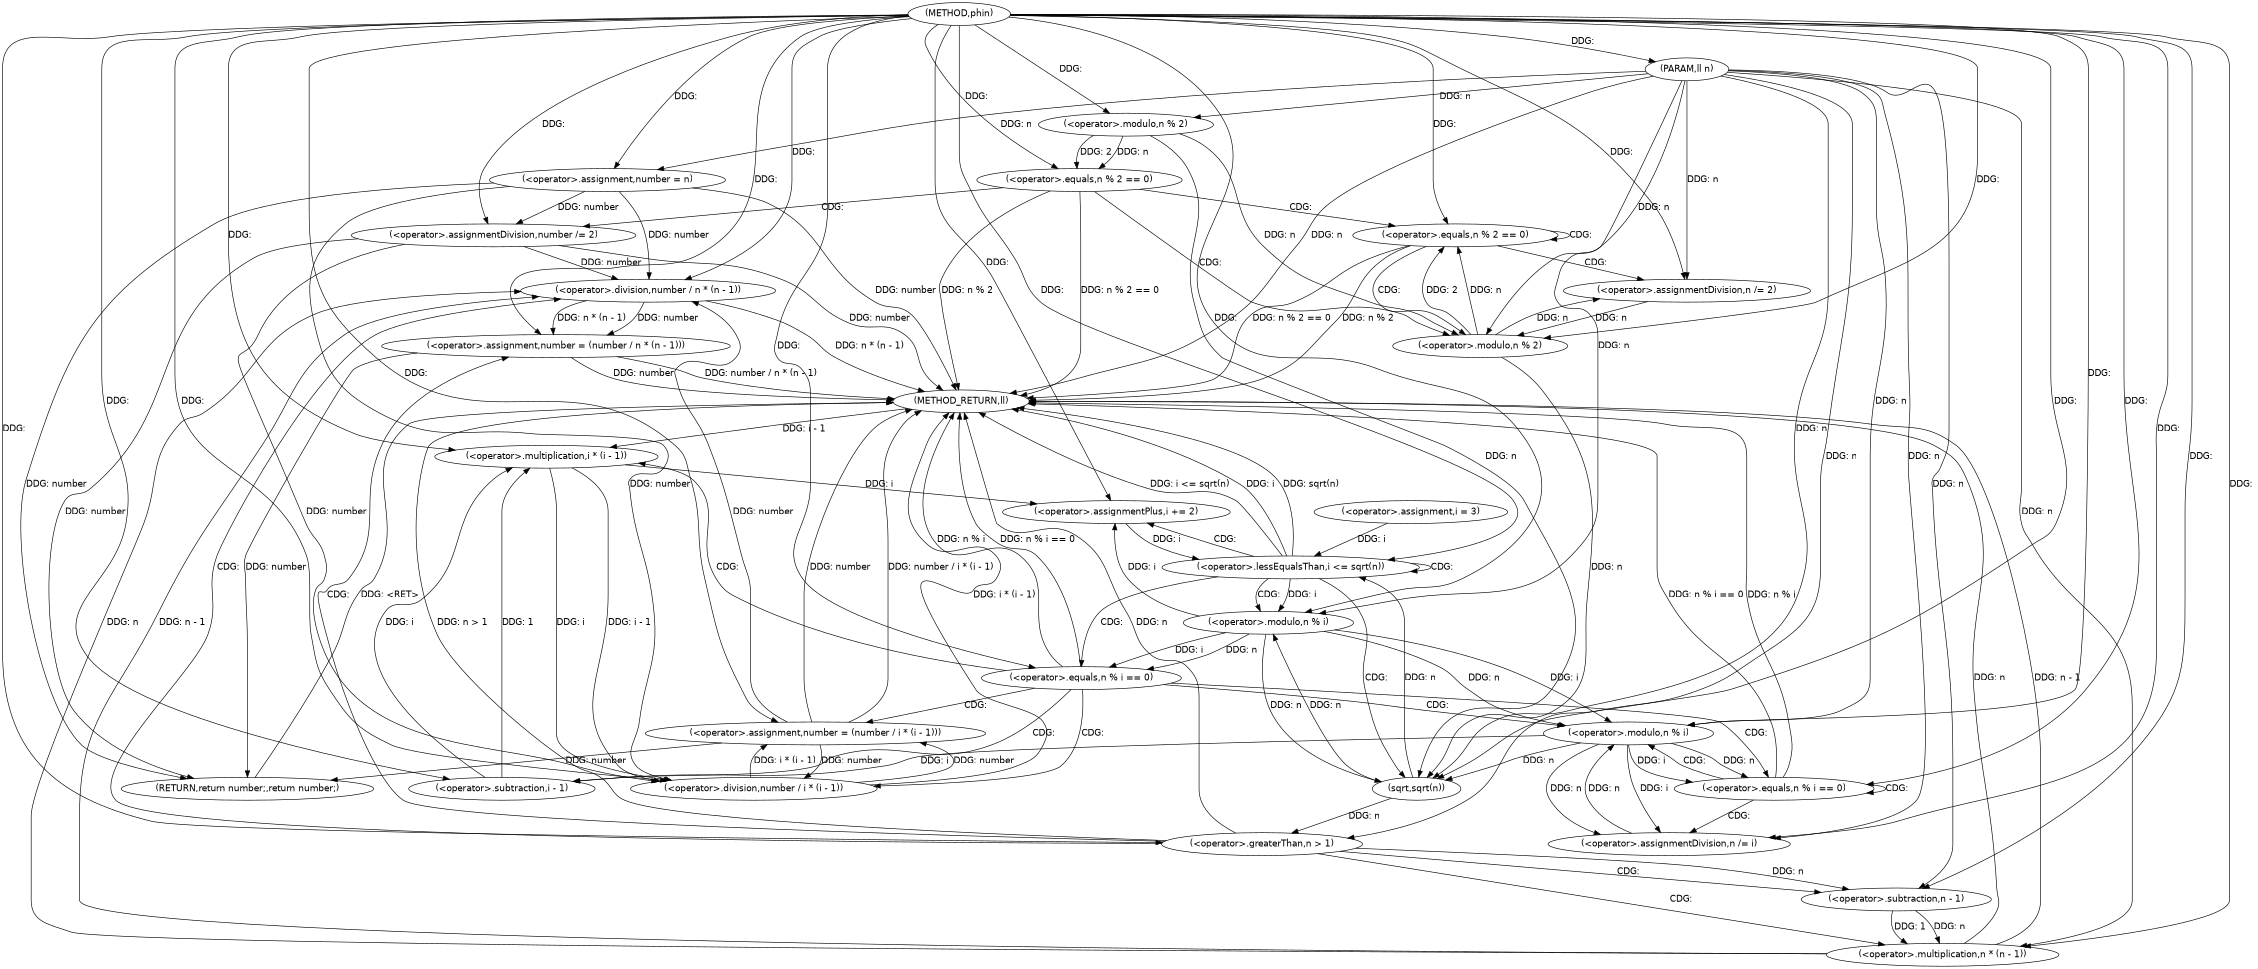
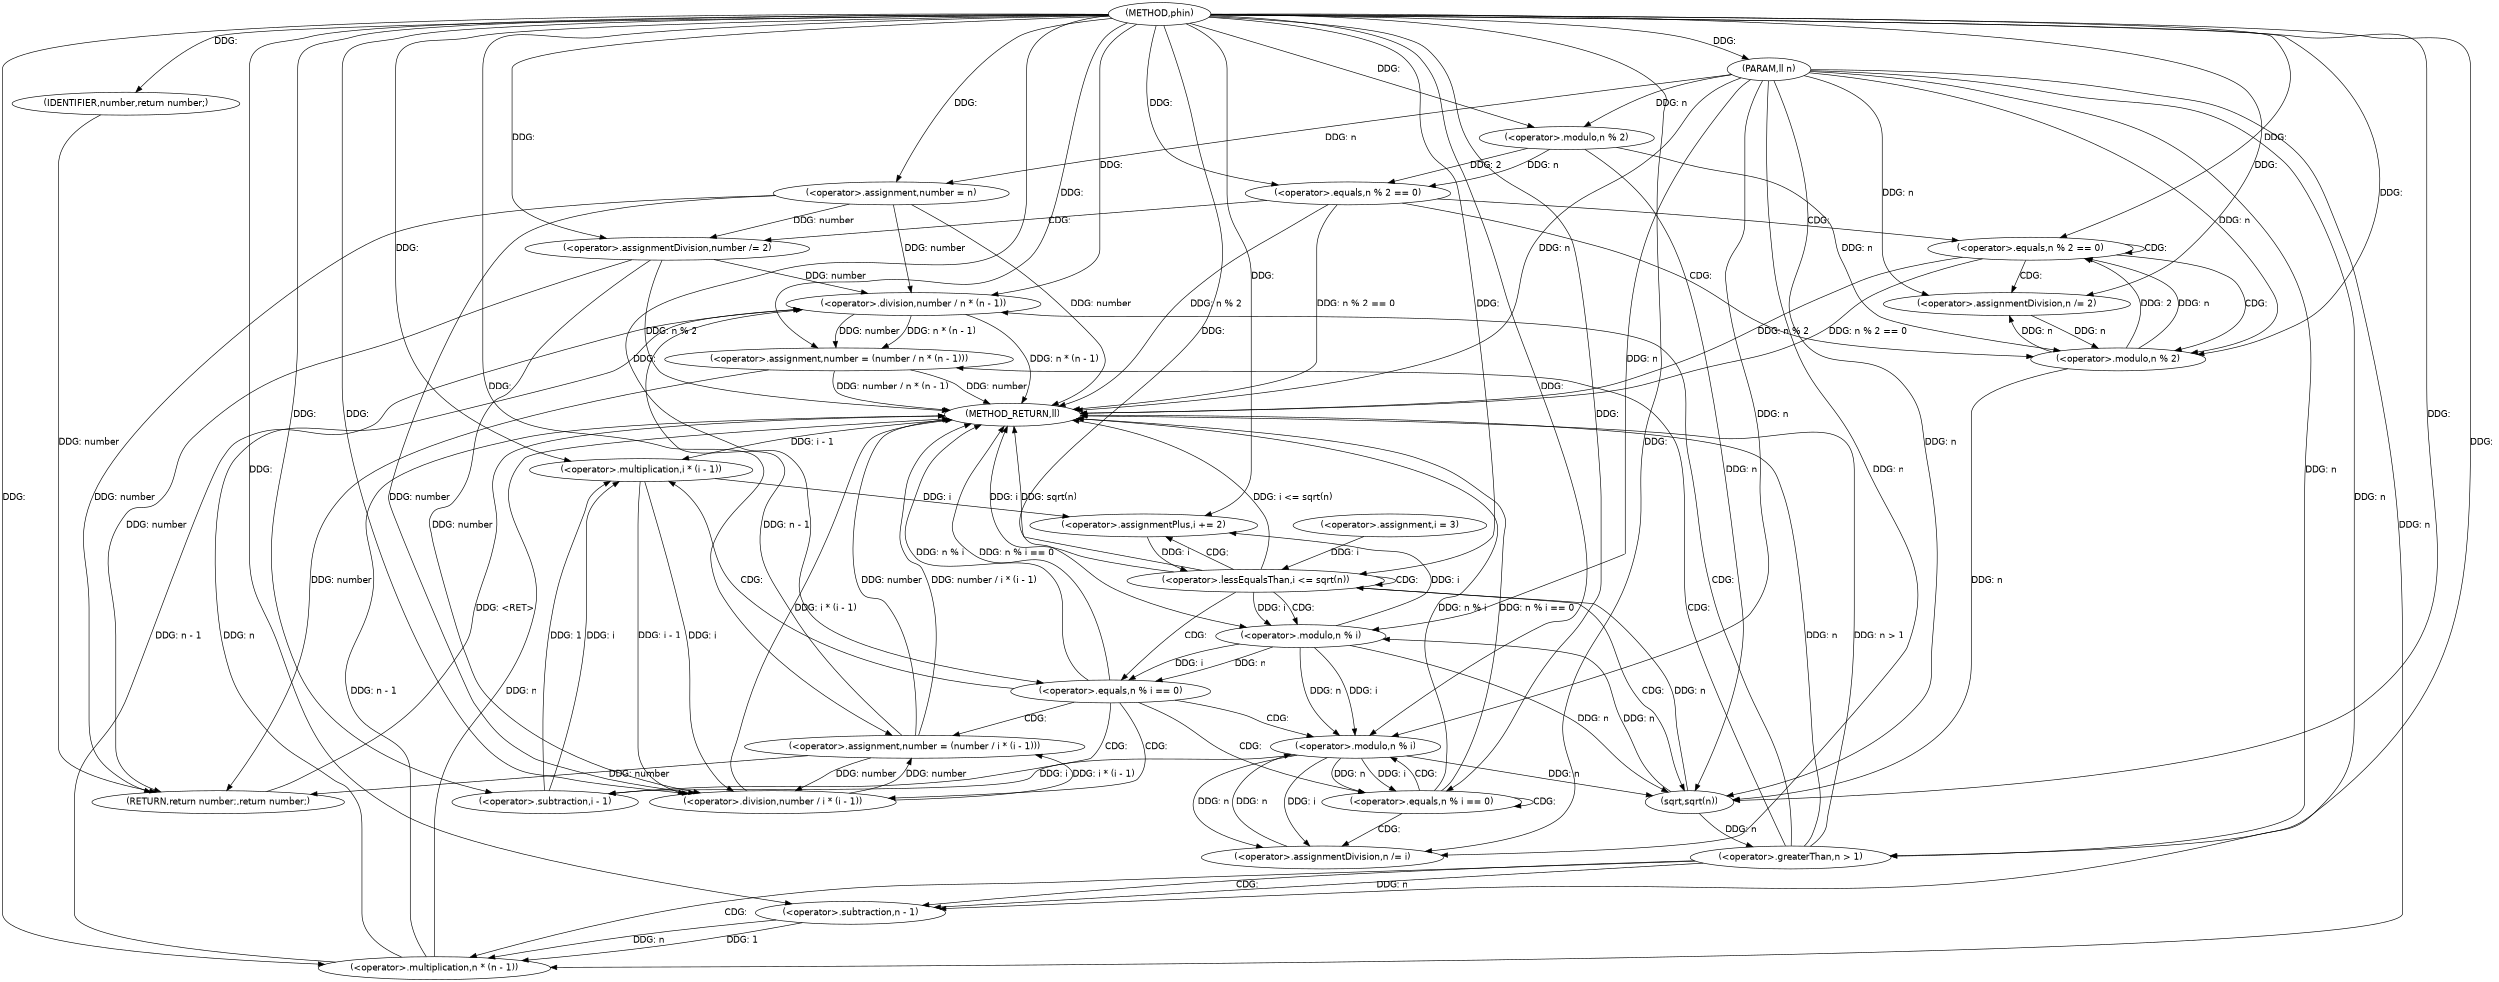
none -> (126, 104)
(880, 318) -> (672, 332)
(763, 512) -> (787, 525)
